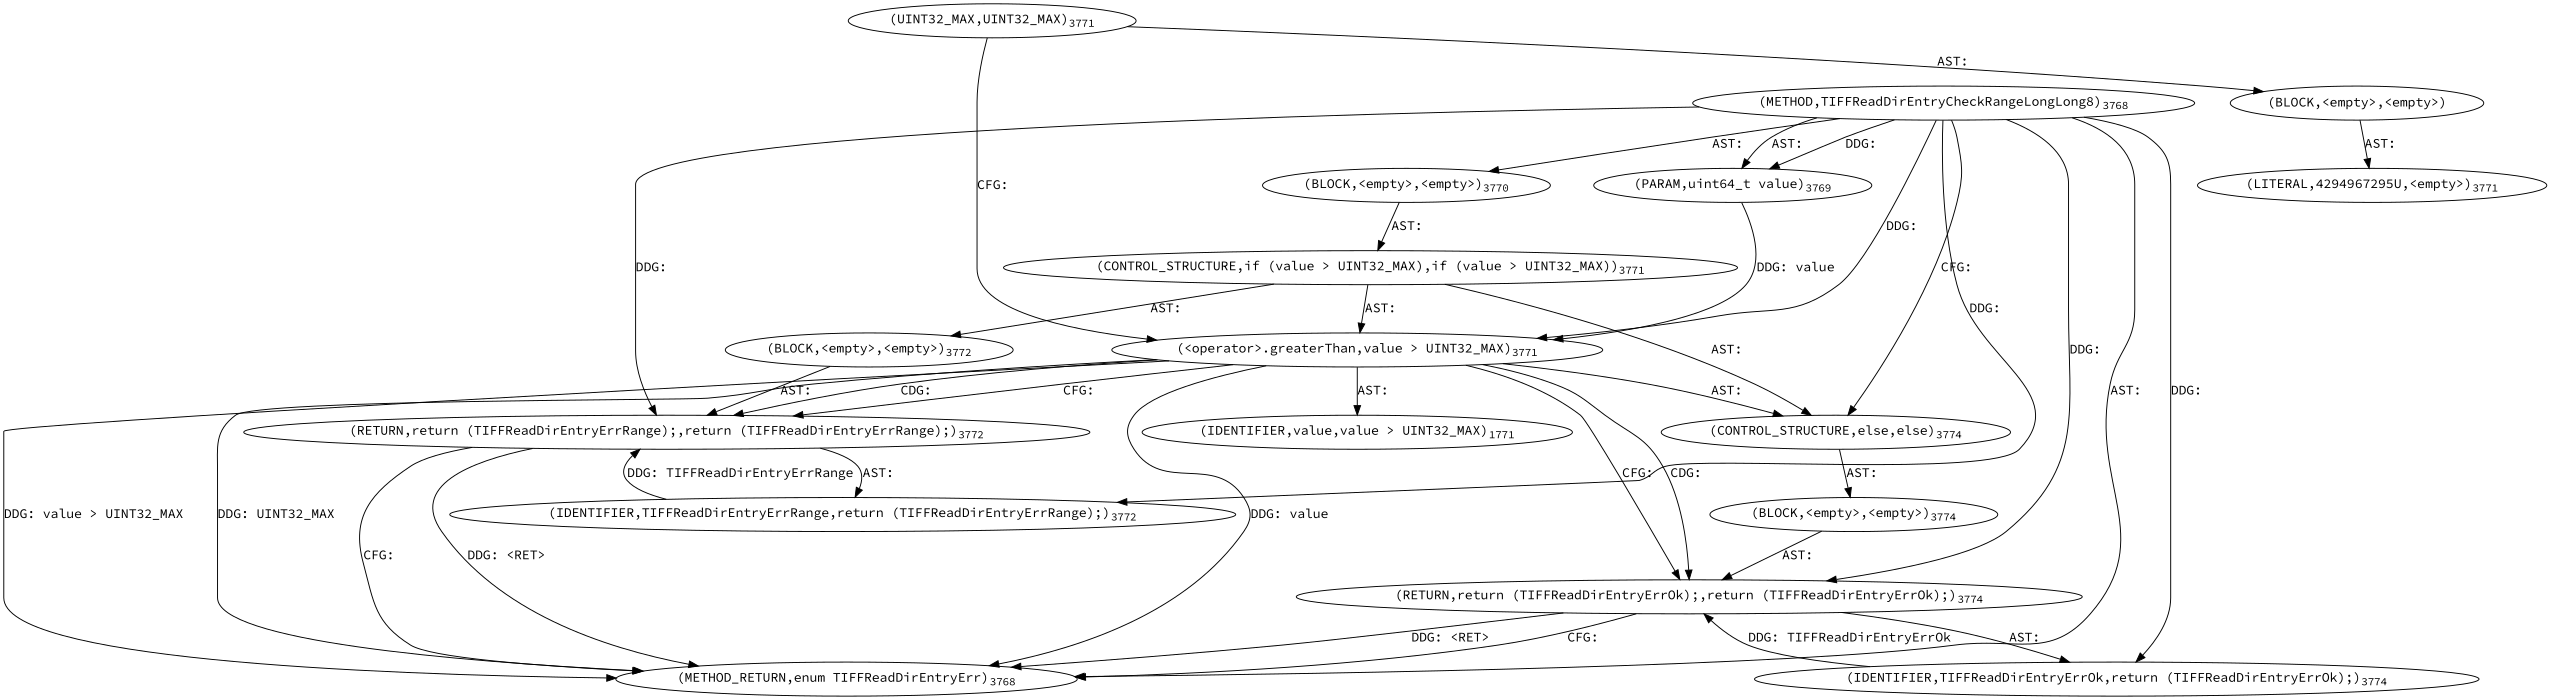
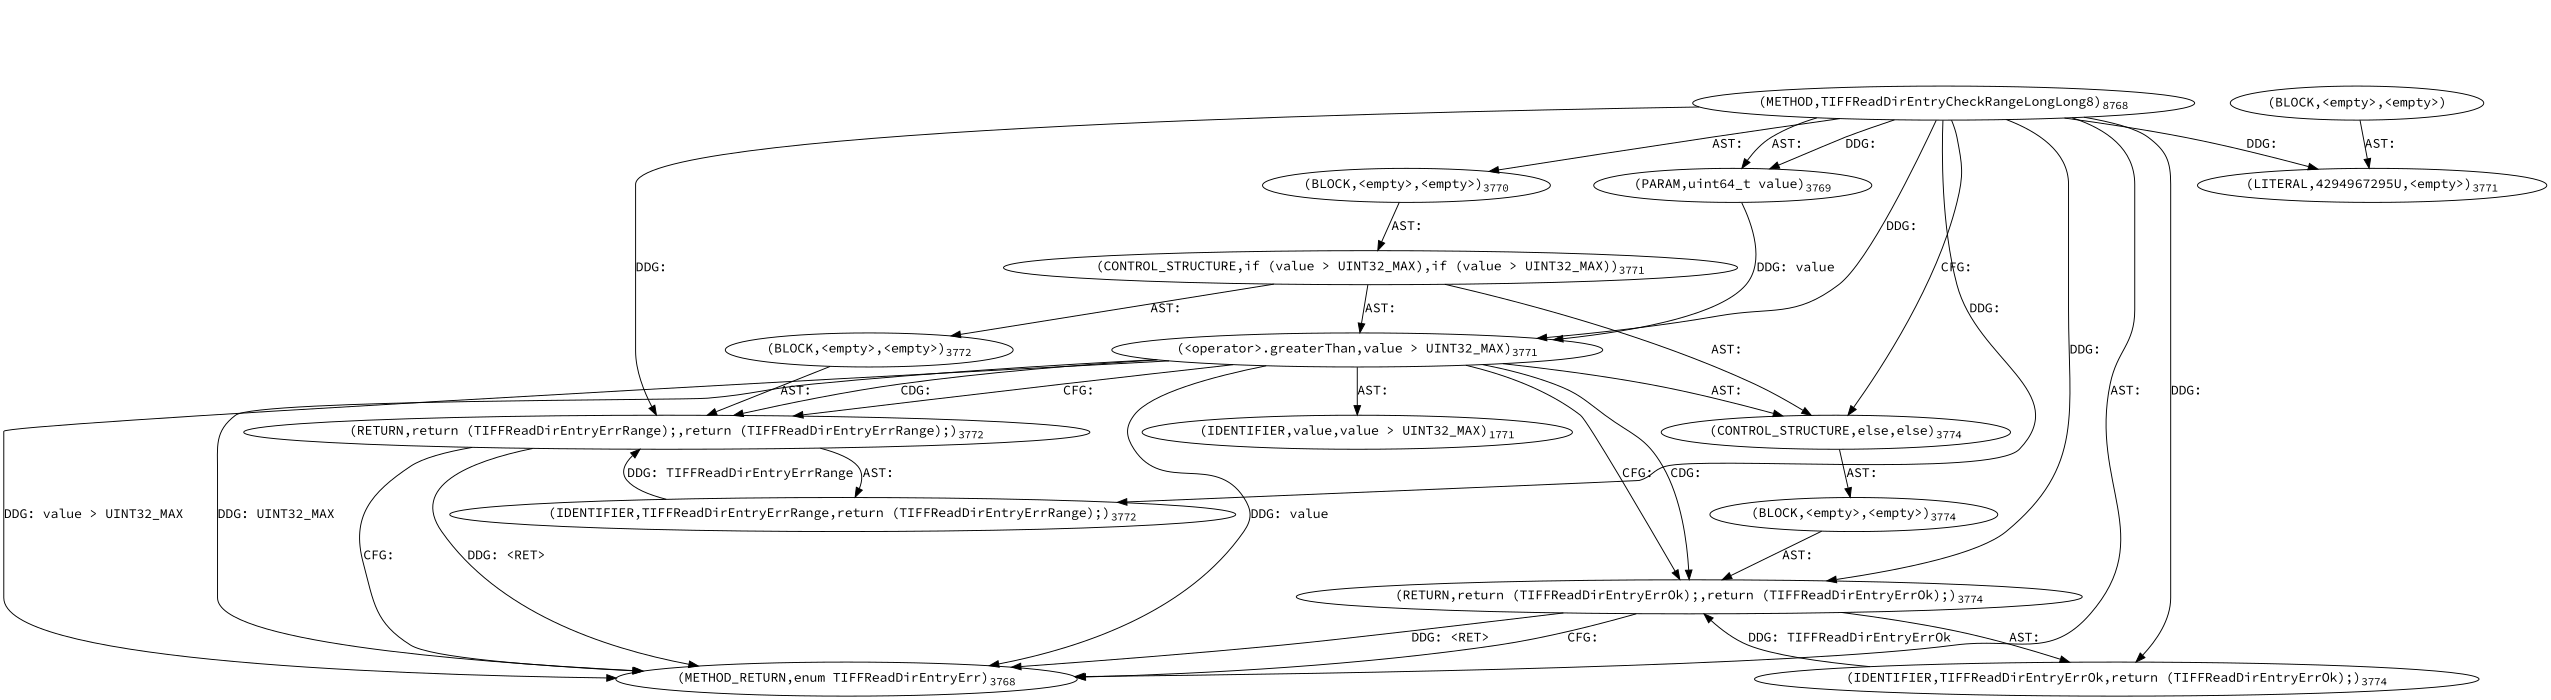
(992, 21) -> none
(2116, 102) -> (2116, 102)
none -> (2187, 138)
